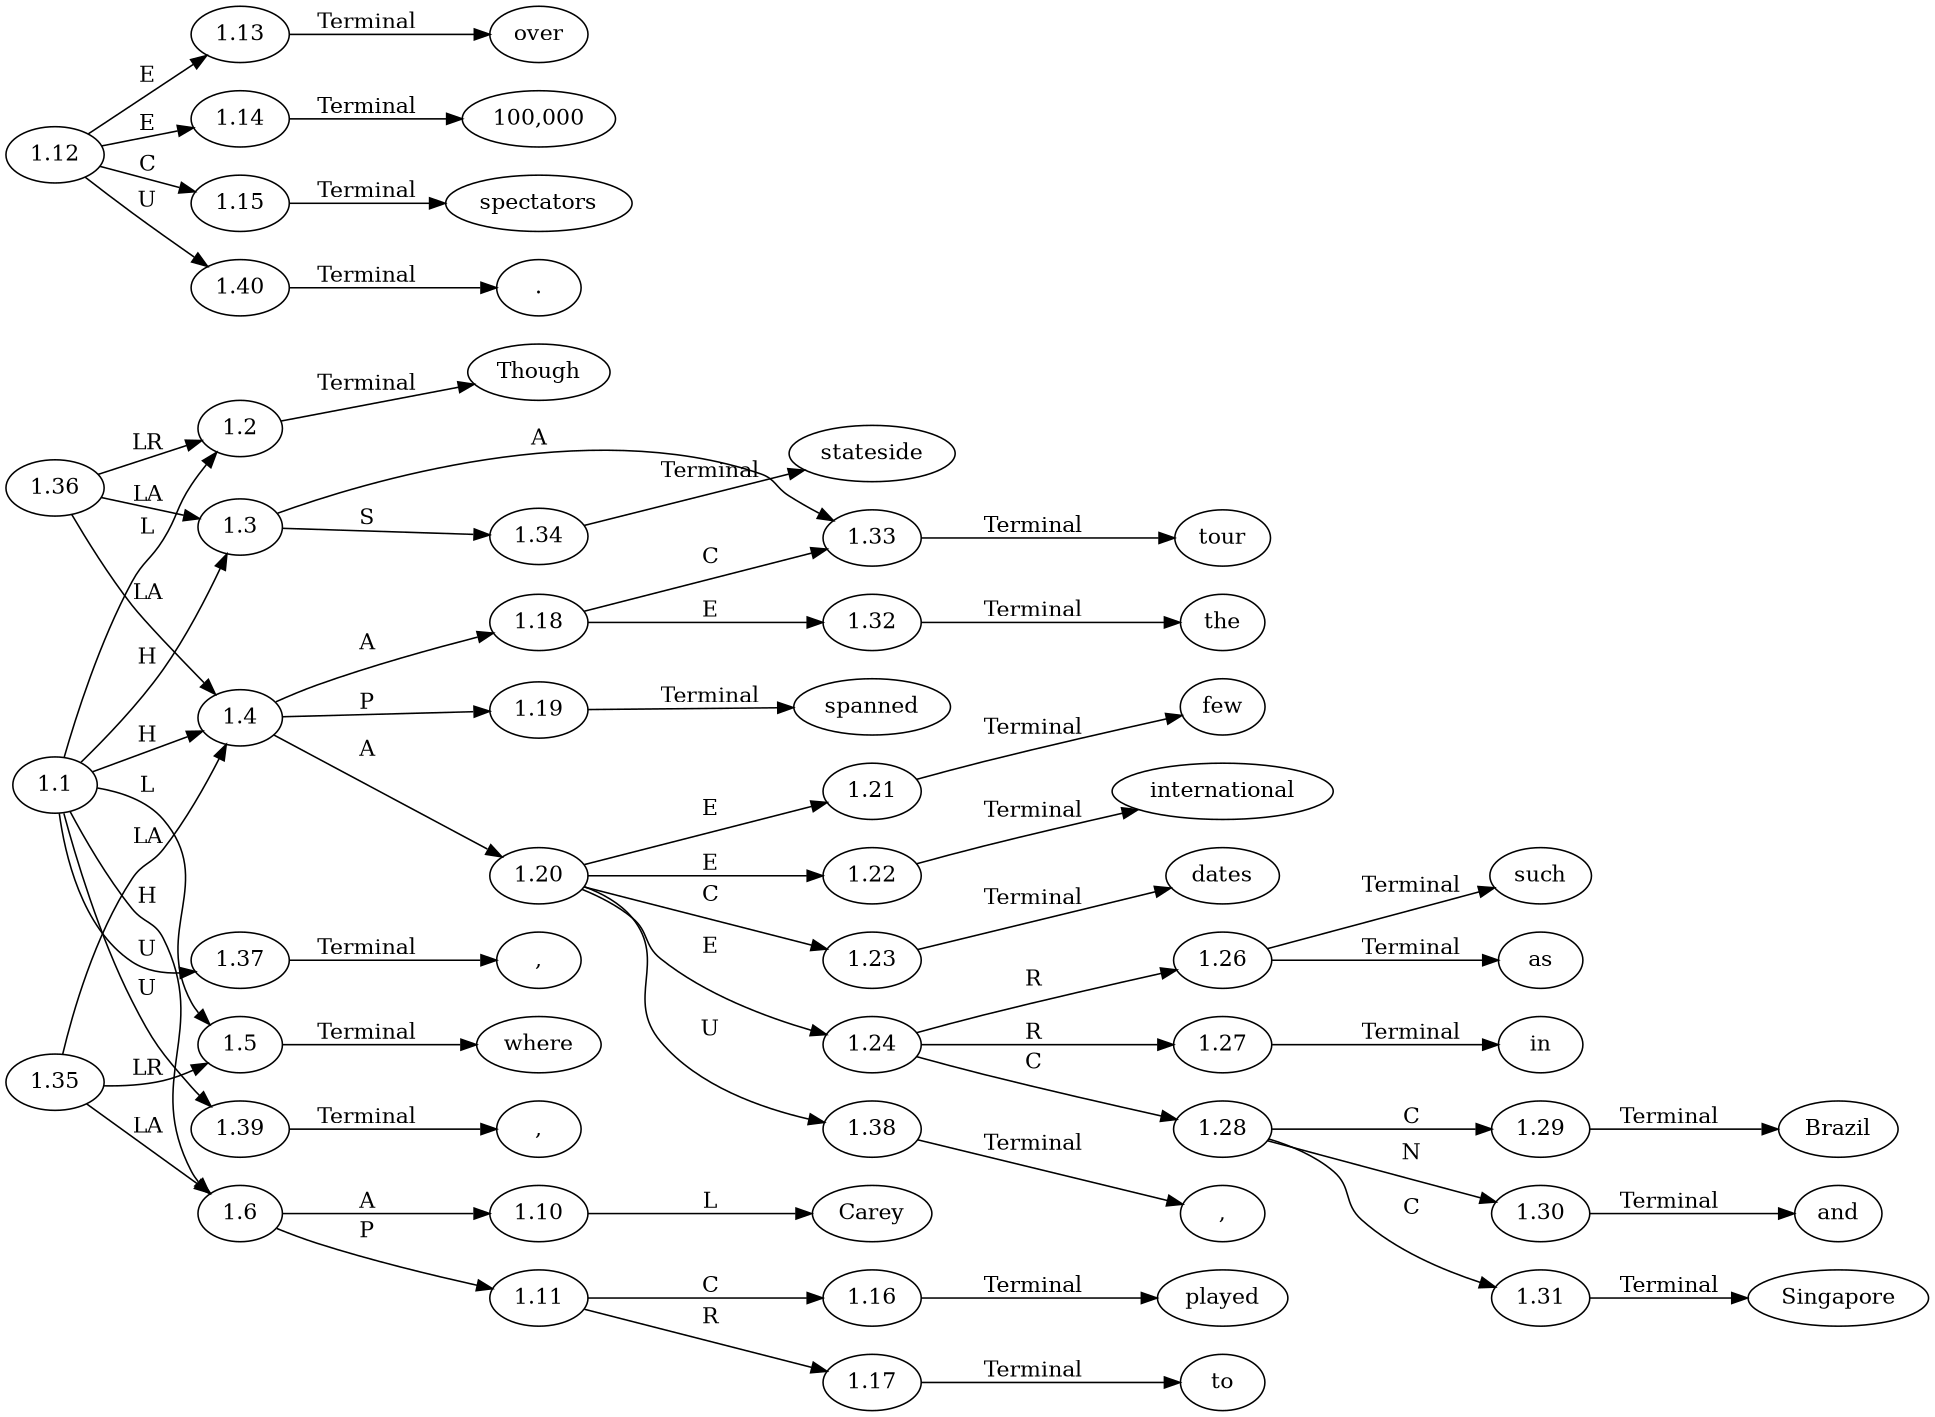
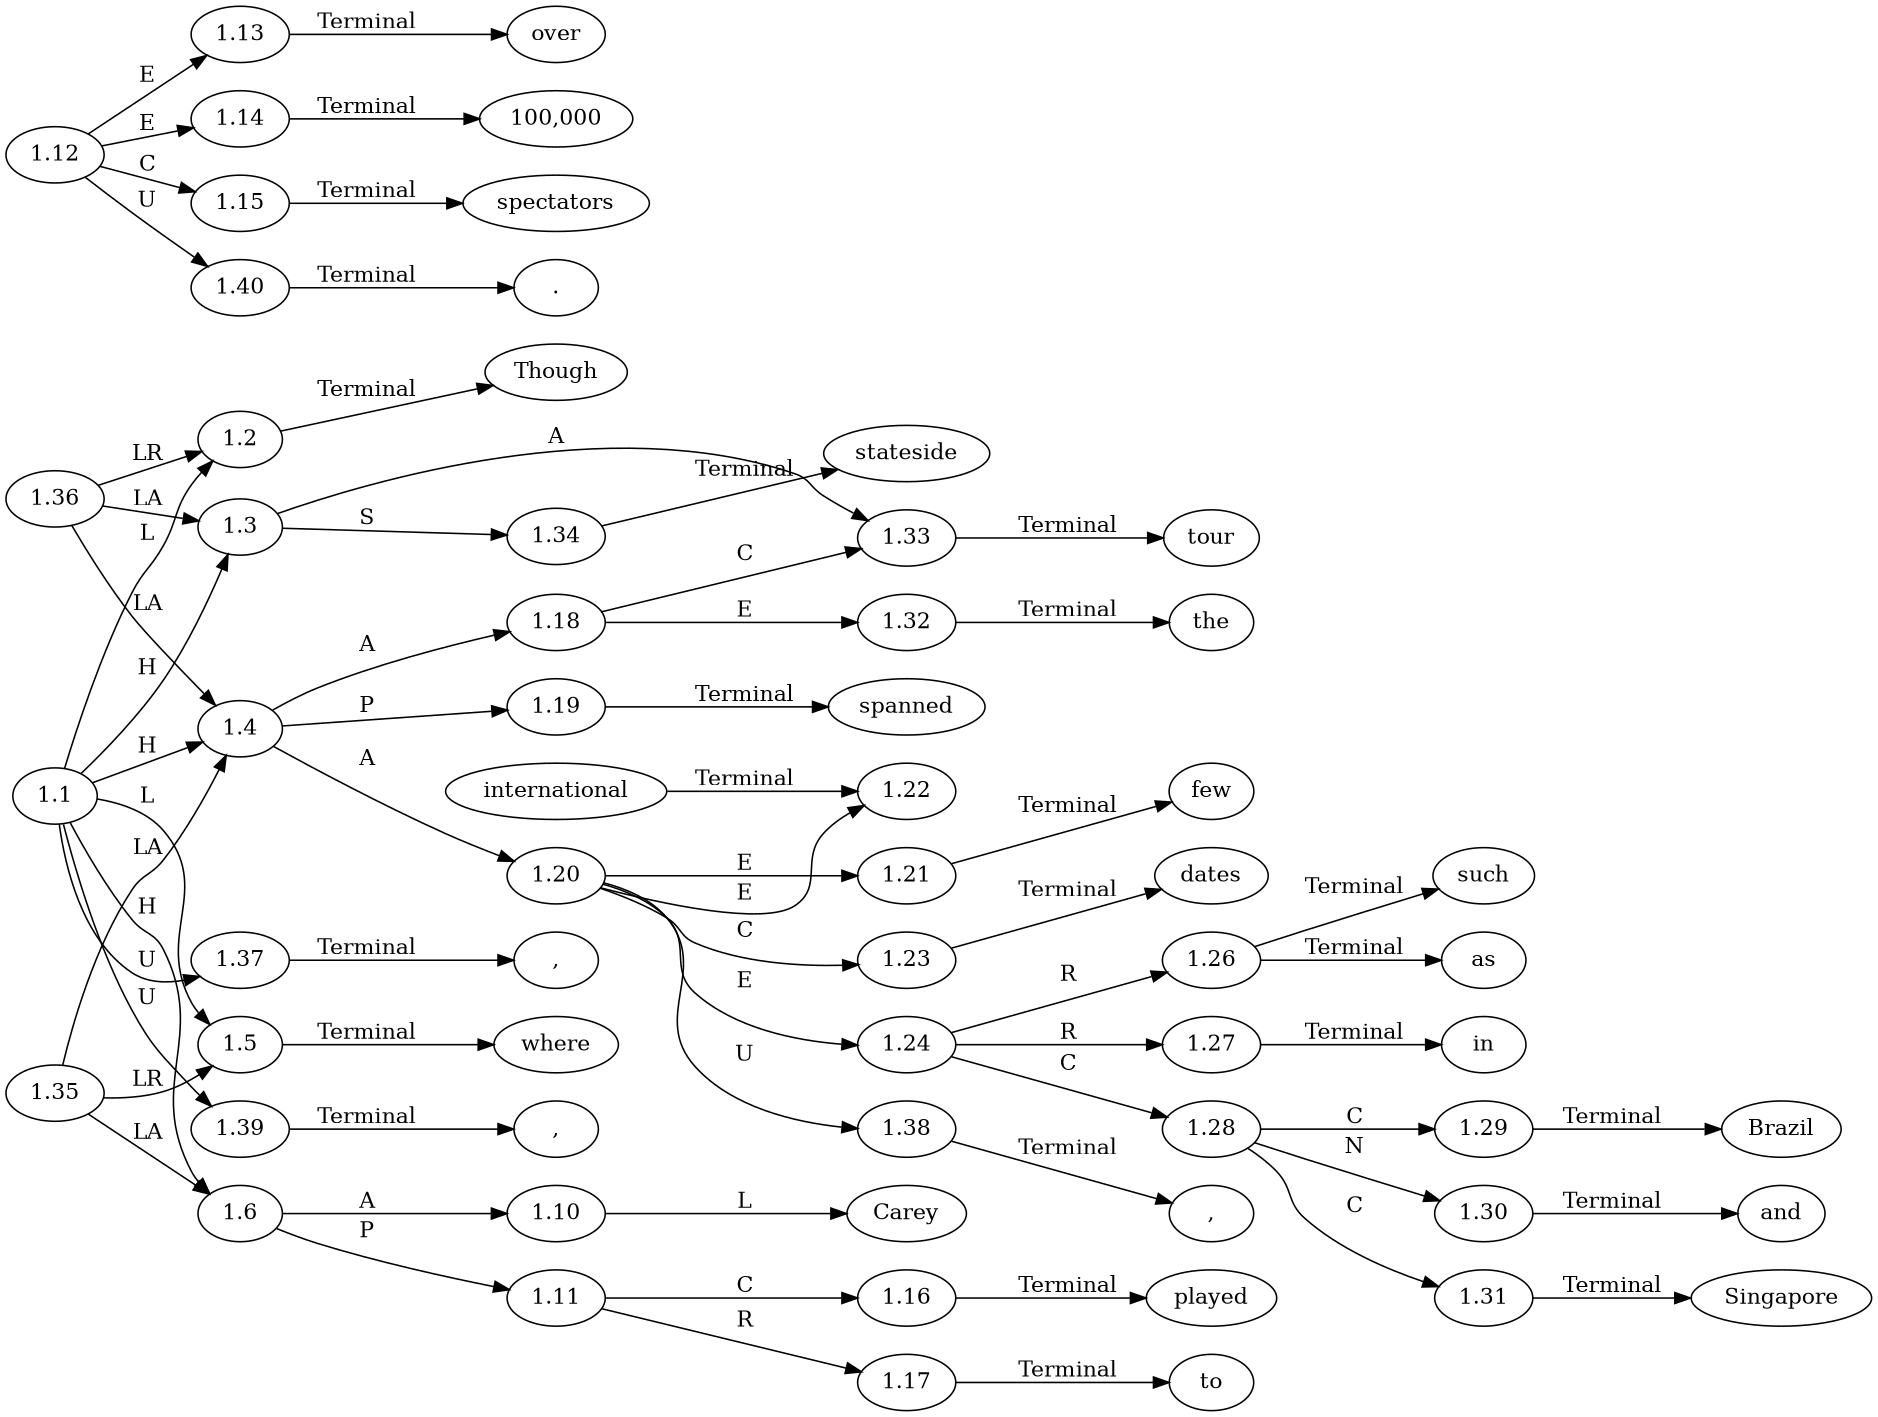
(1019, 837) -> (755, 791)
